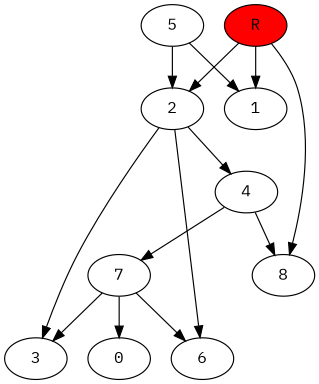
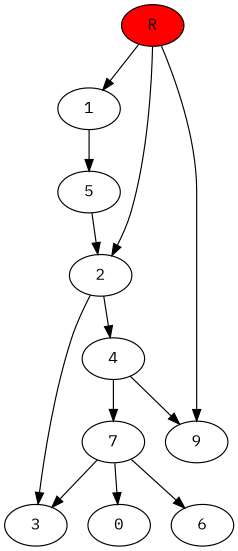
(209, 62) -> (89, 145)
(186, 223) -> none
(283, 275) -> (197, 442)
